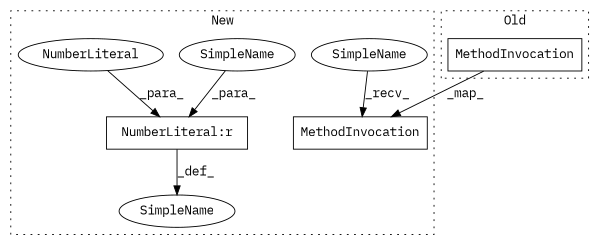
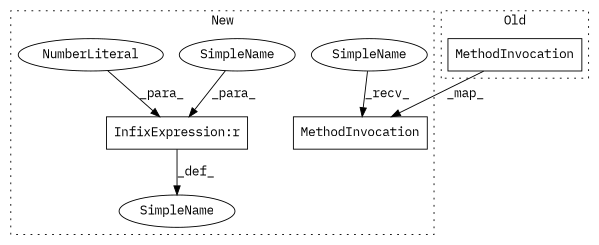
(177, 133) -> (177, 133)
